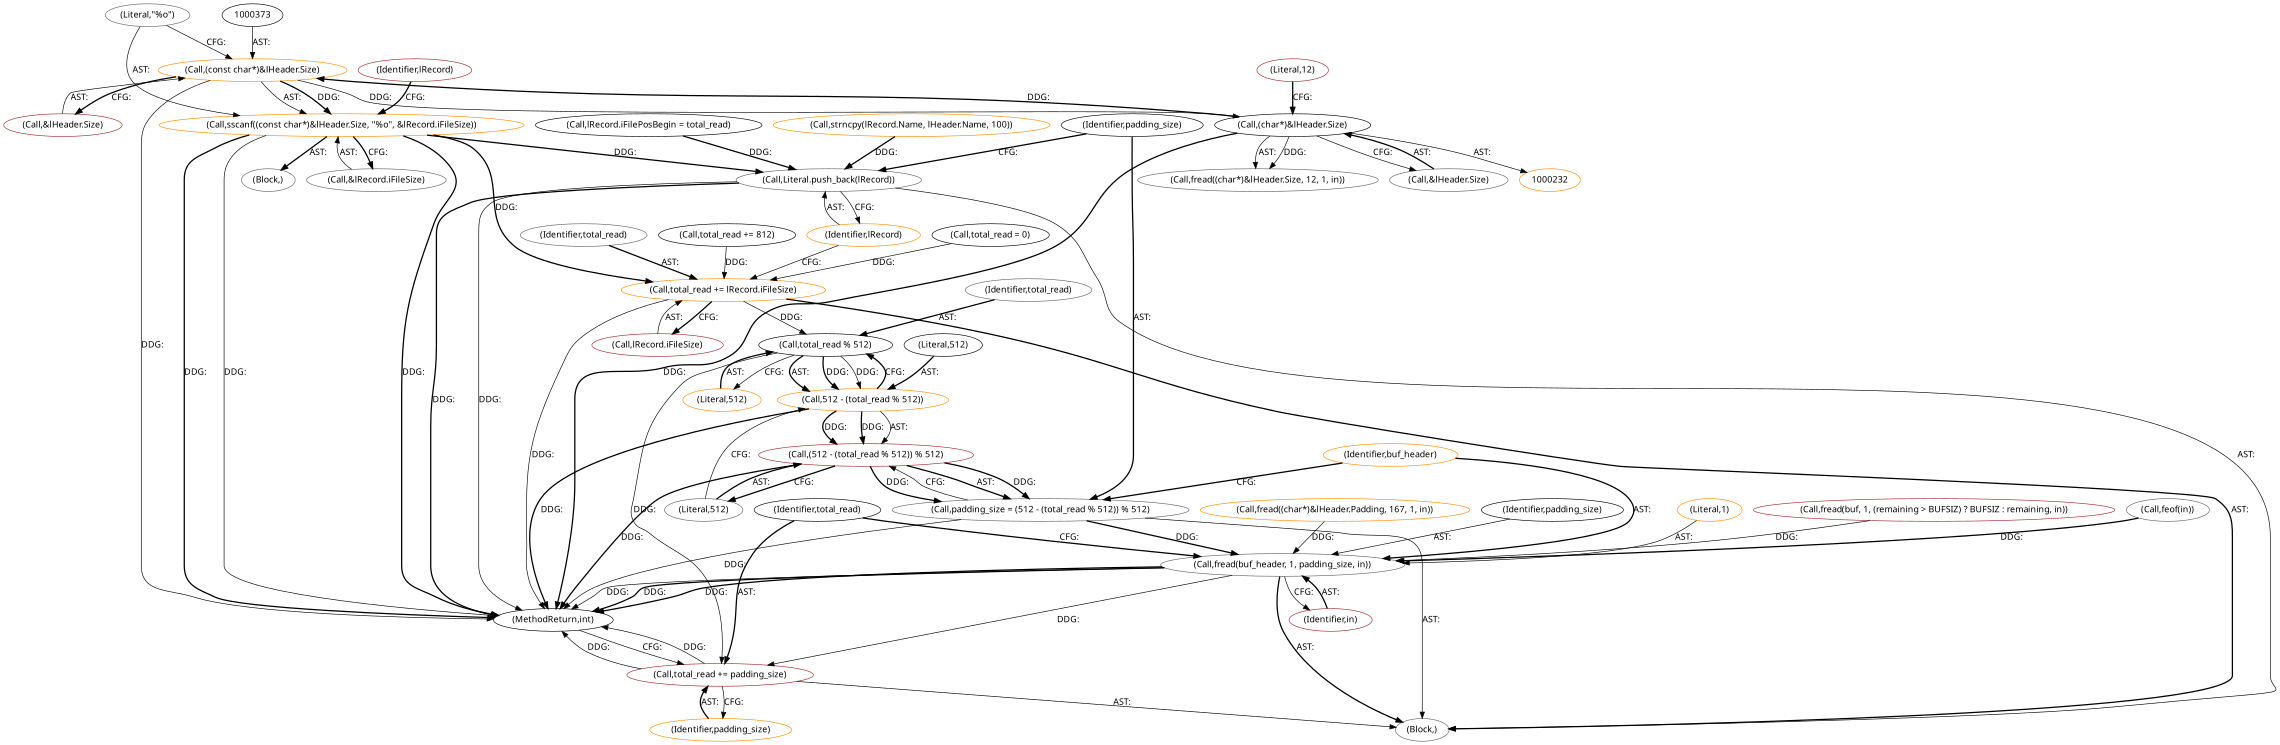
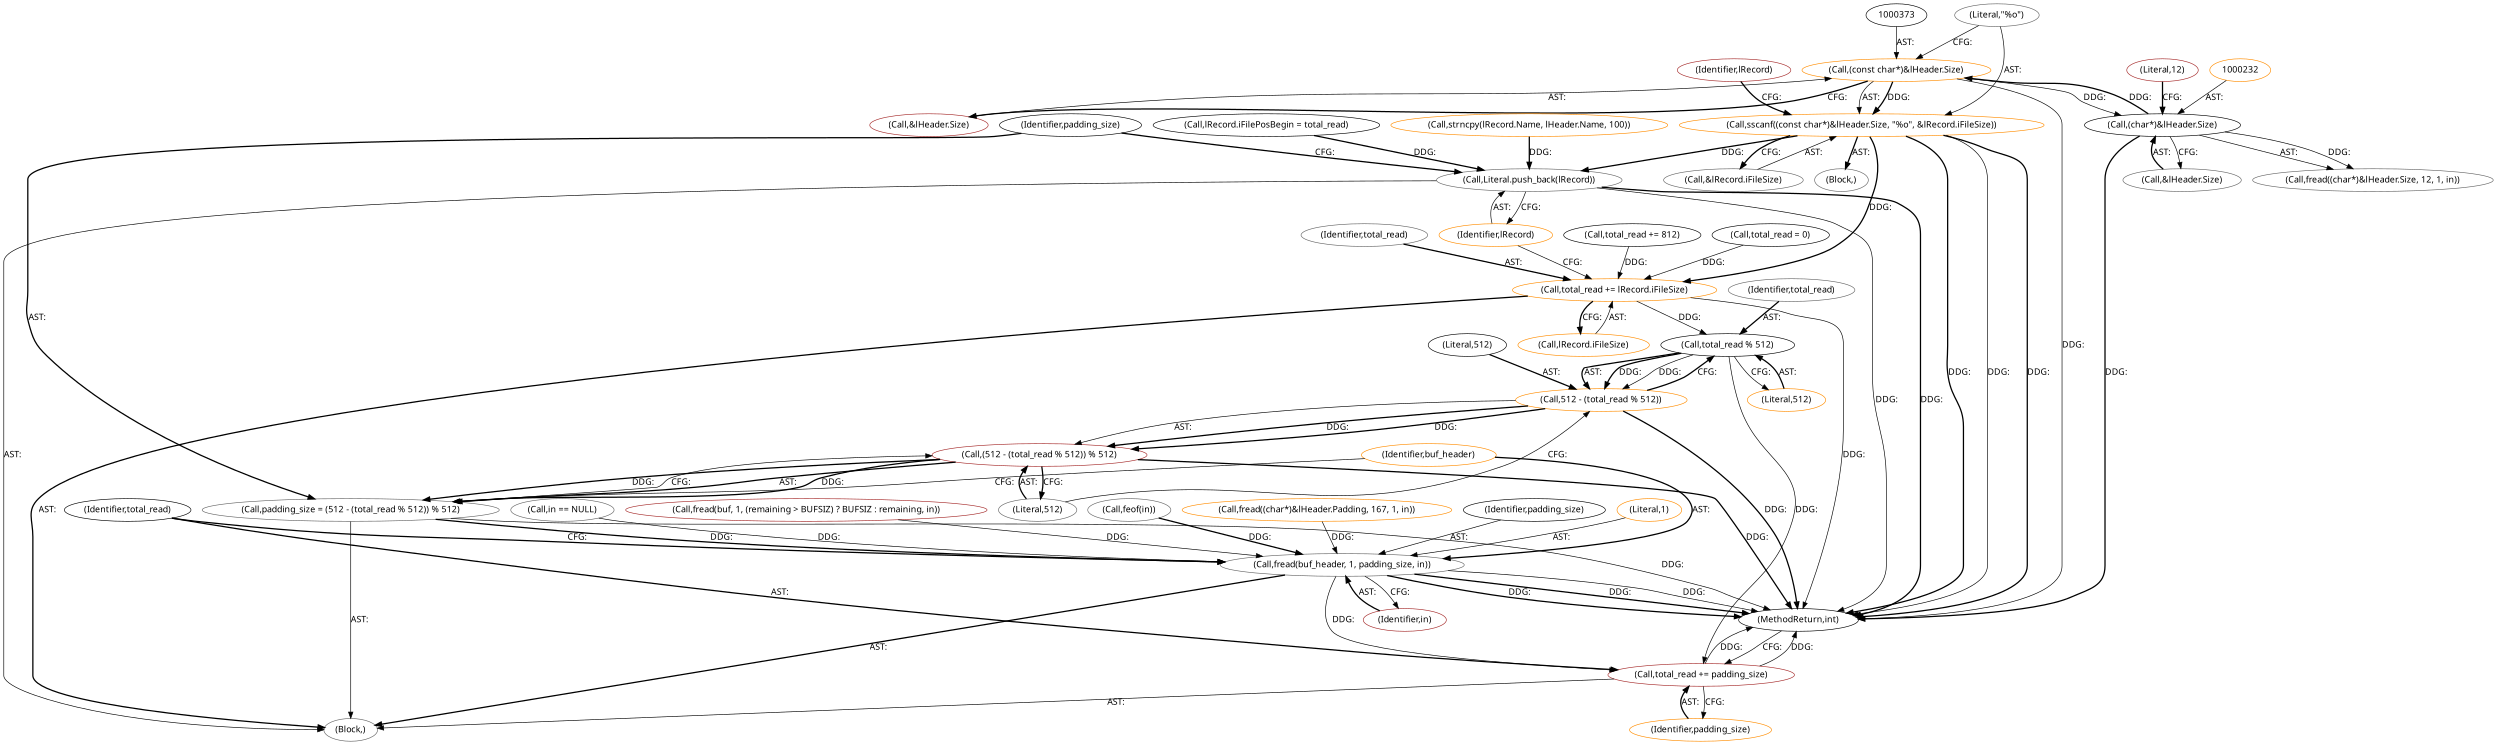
(1436, 148) -> (2205, 95)
(658, 345) -> (1584, 345)
(1226, 481) -> (912, 483)
none -> (562, 510)
